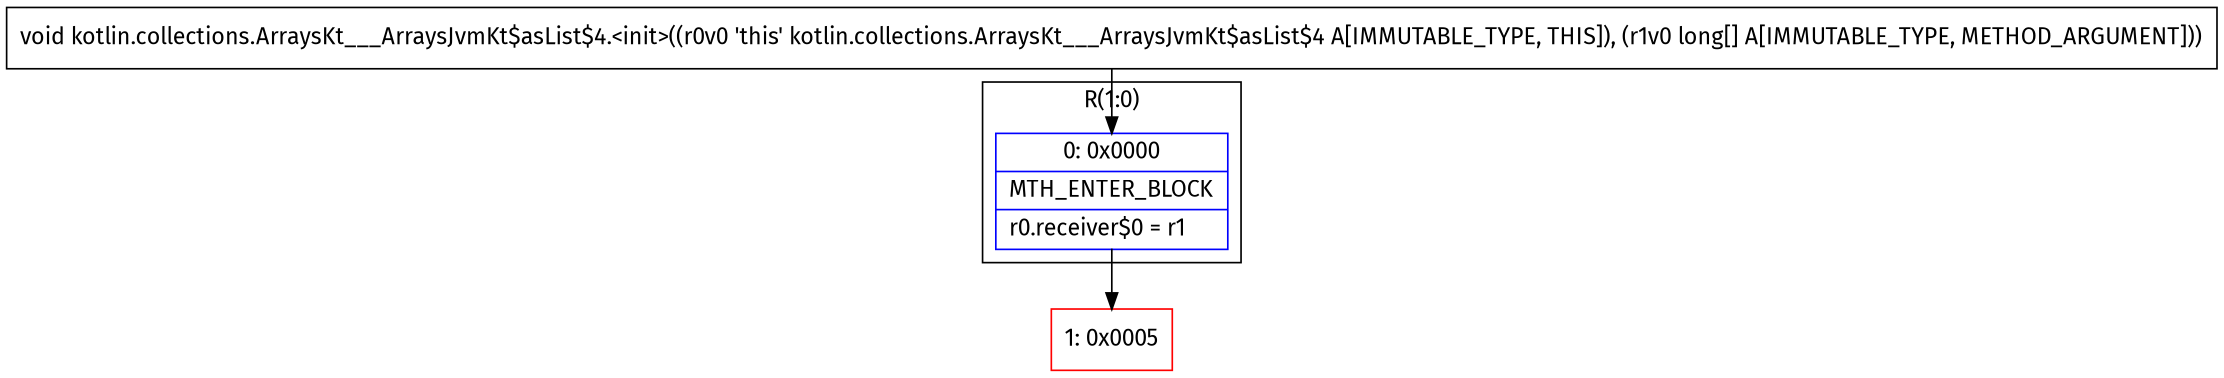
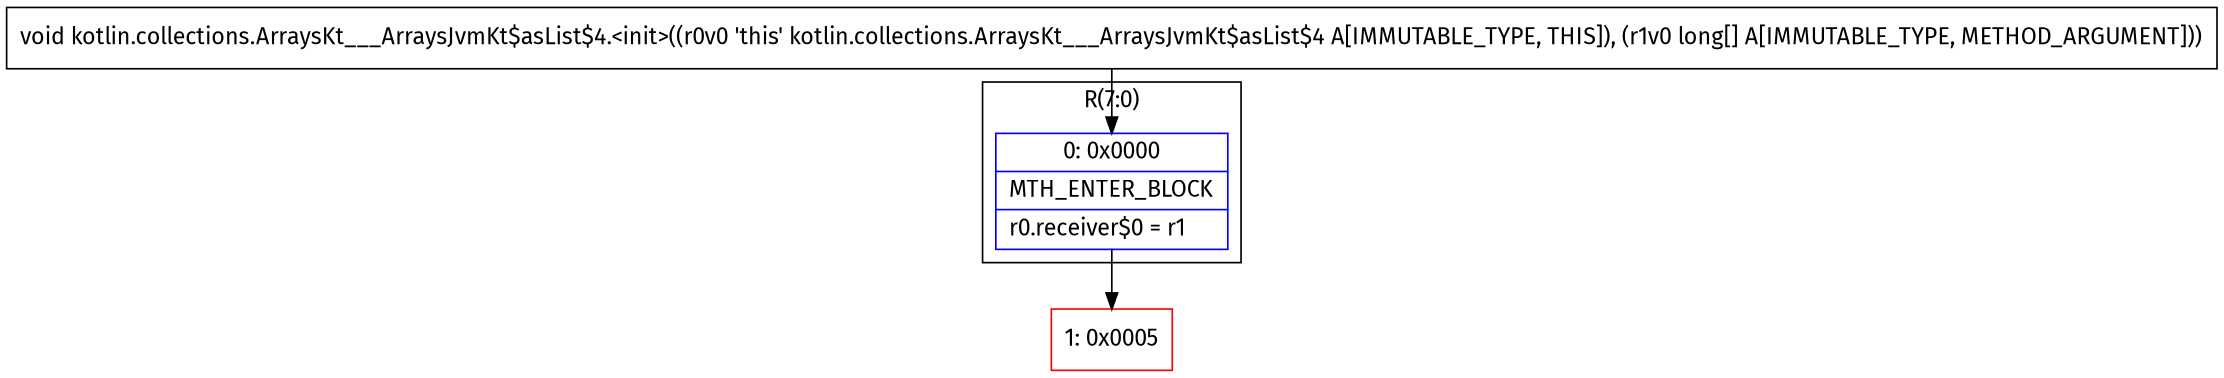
(1112, 101) -> (1112, 101)
